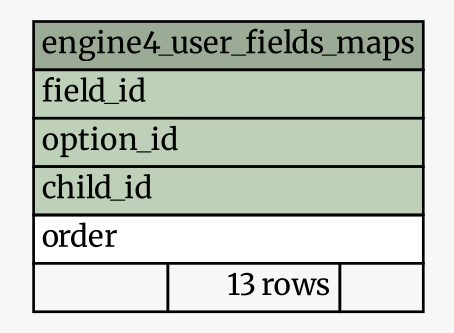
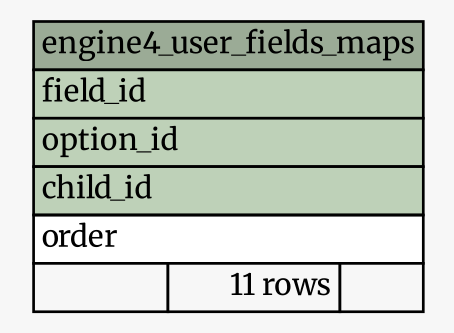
(280, 286) -> (281, 286)
